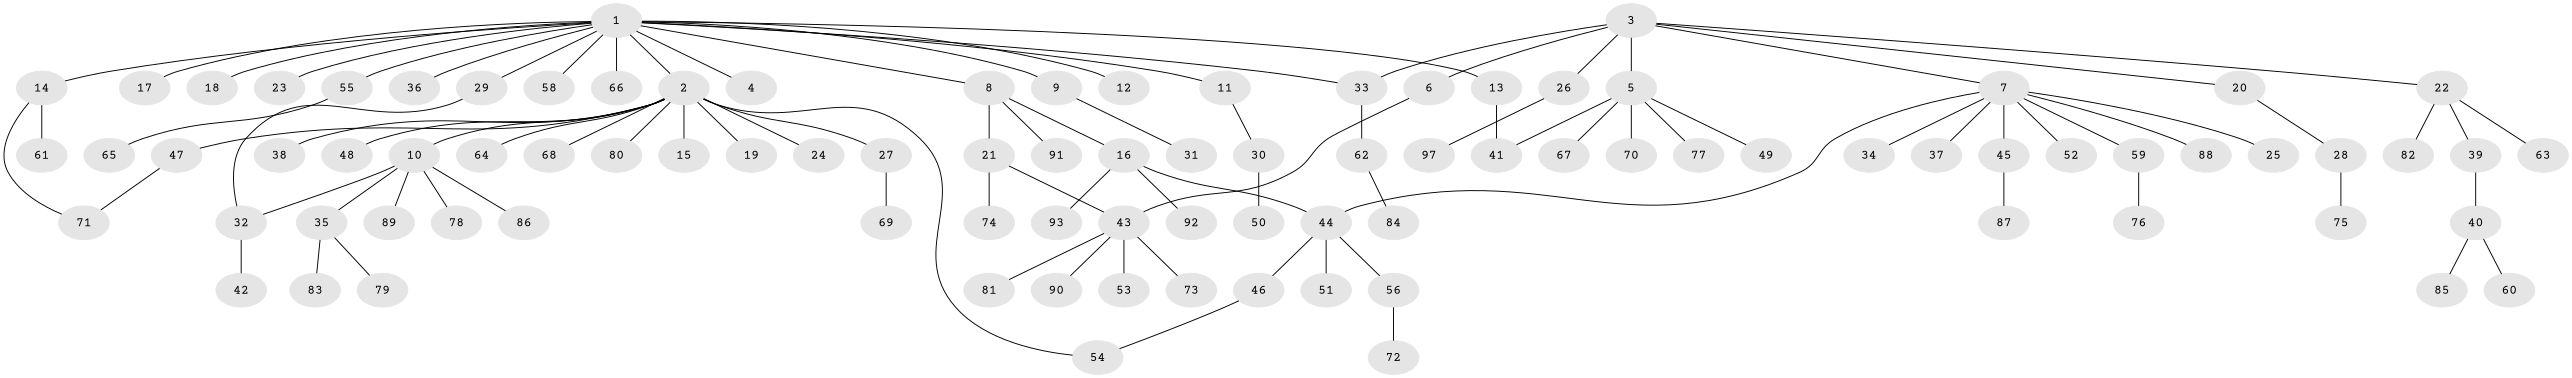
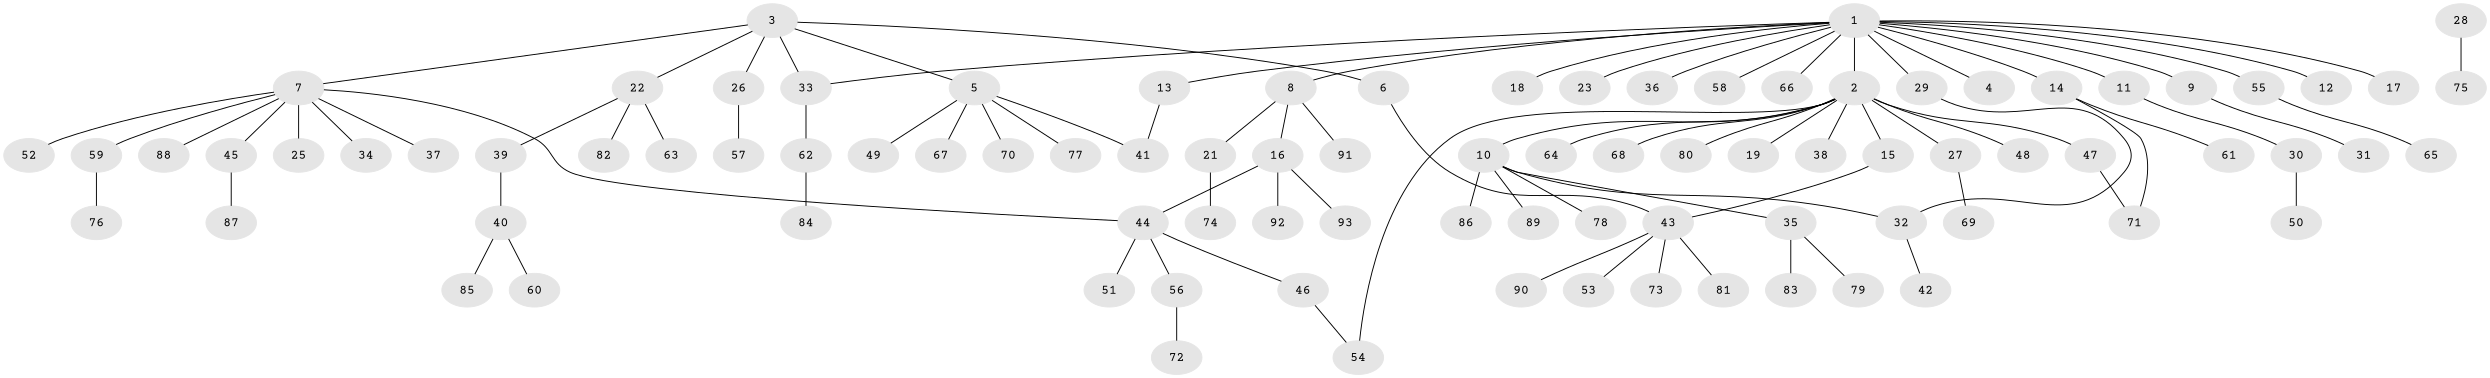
(2240, 88) -> none
(819, 155) -> none
(1429, 155) -> (739, 155)
(1056, 189) -> (1786, 194)
